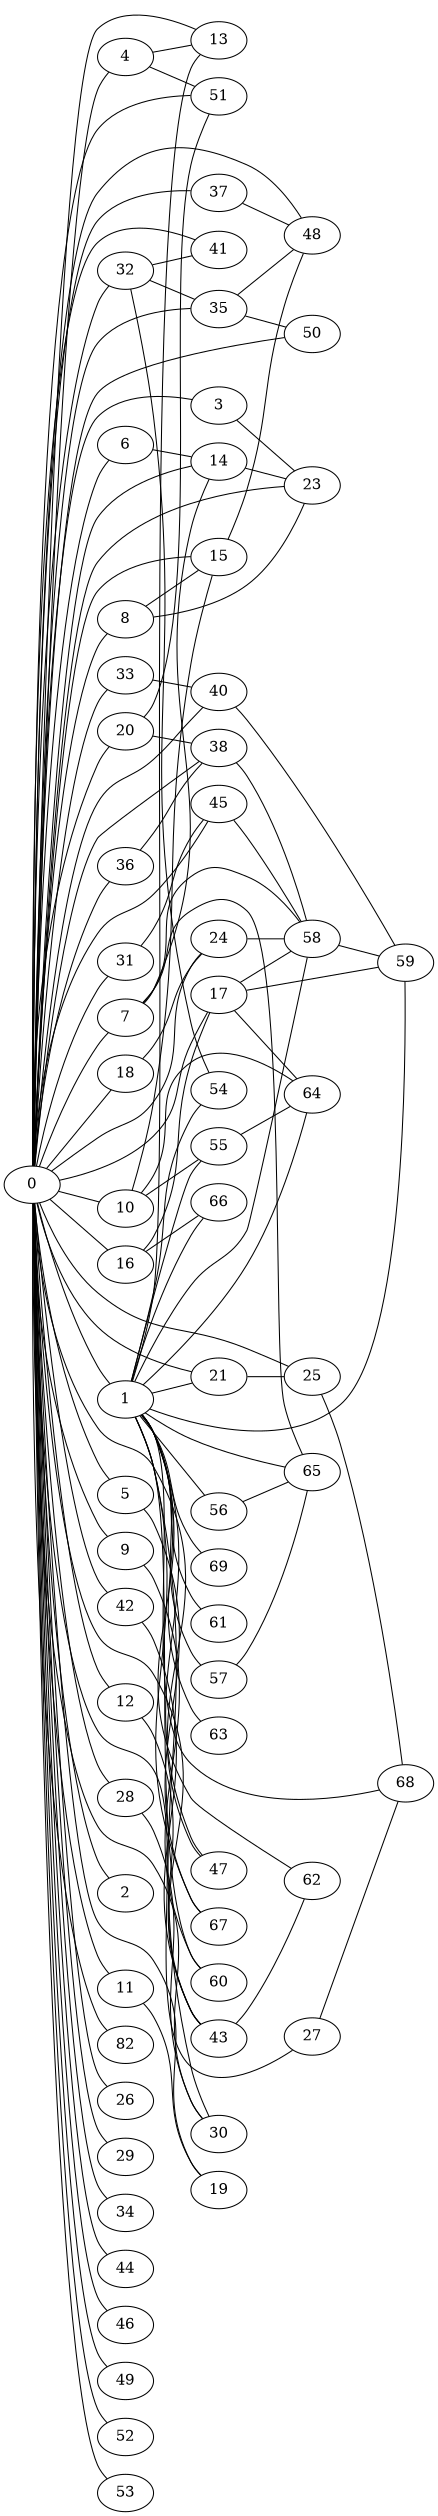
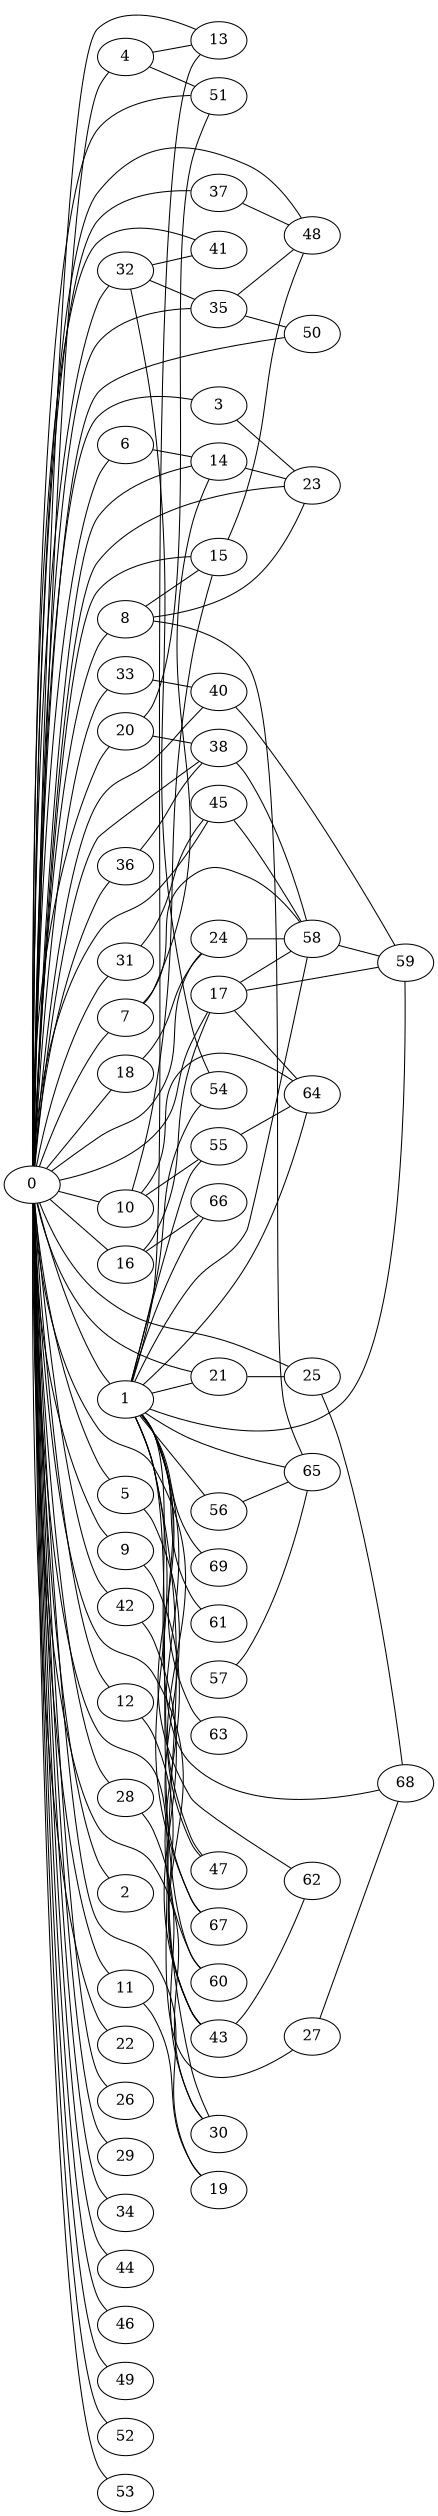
(274, 1081) -> (277, 1007)
(171, 1540) -> none
(126, 2045) -> (126, 2045)
